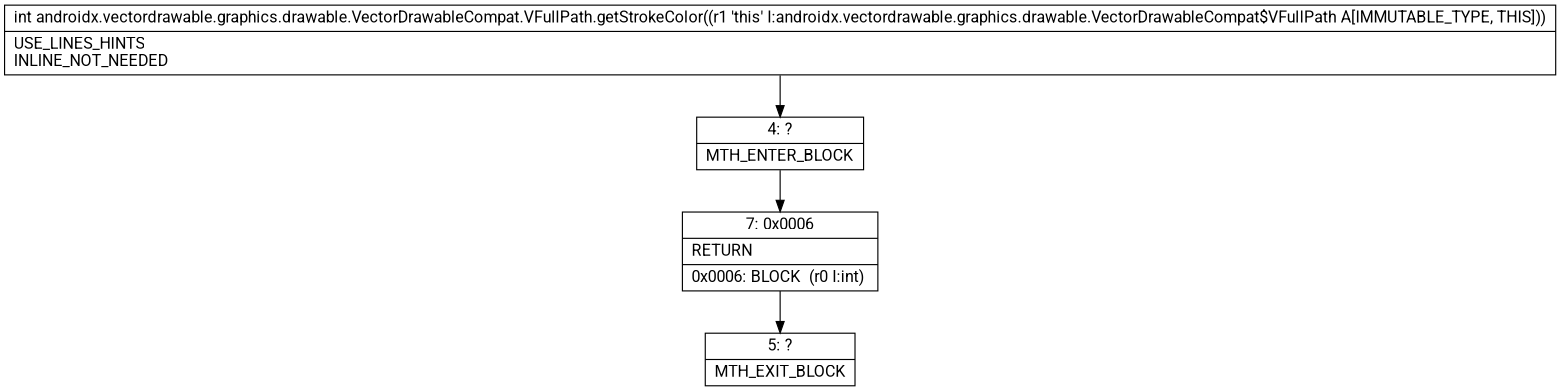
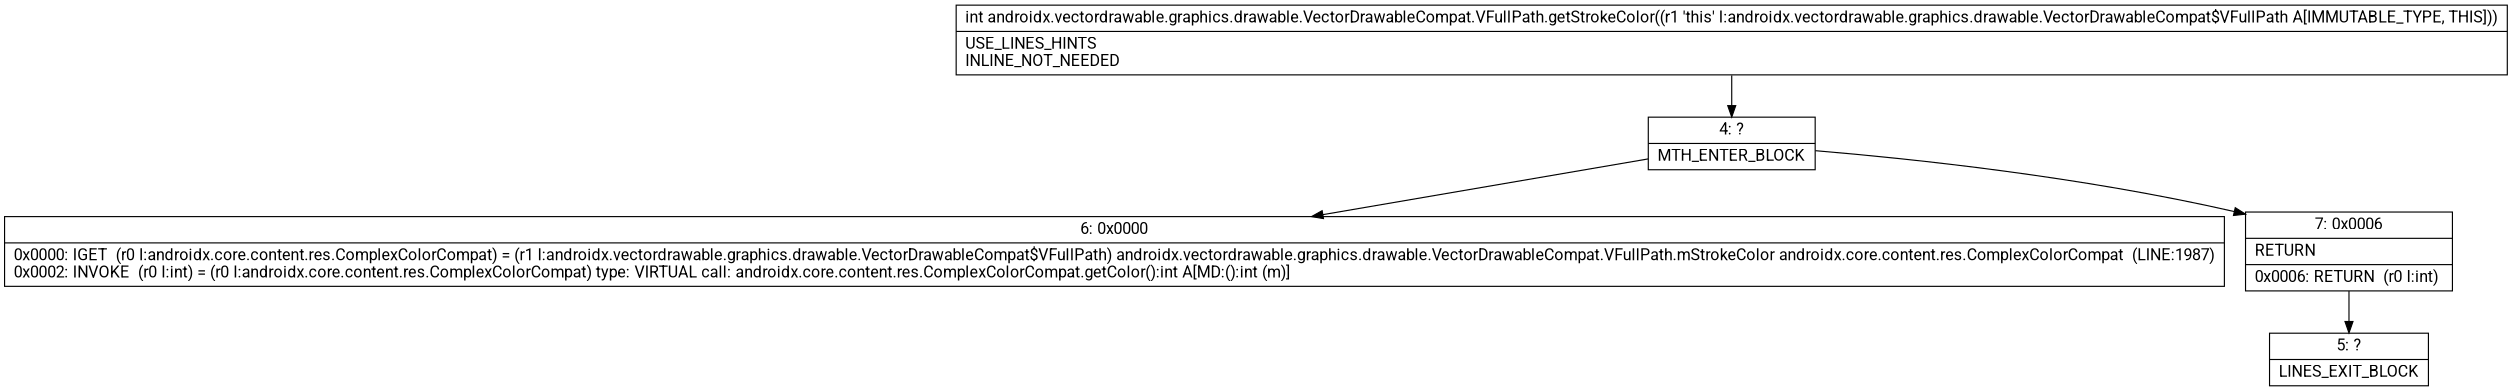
none -> (1114, 251)
(780, 277) -> (2349, 277)
(780, 372) -> (2349, 372)
